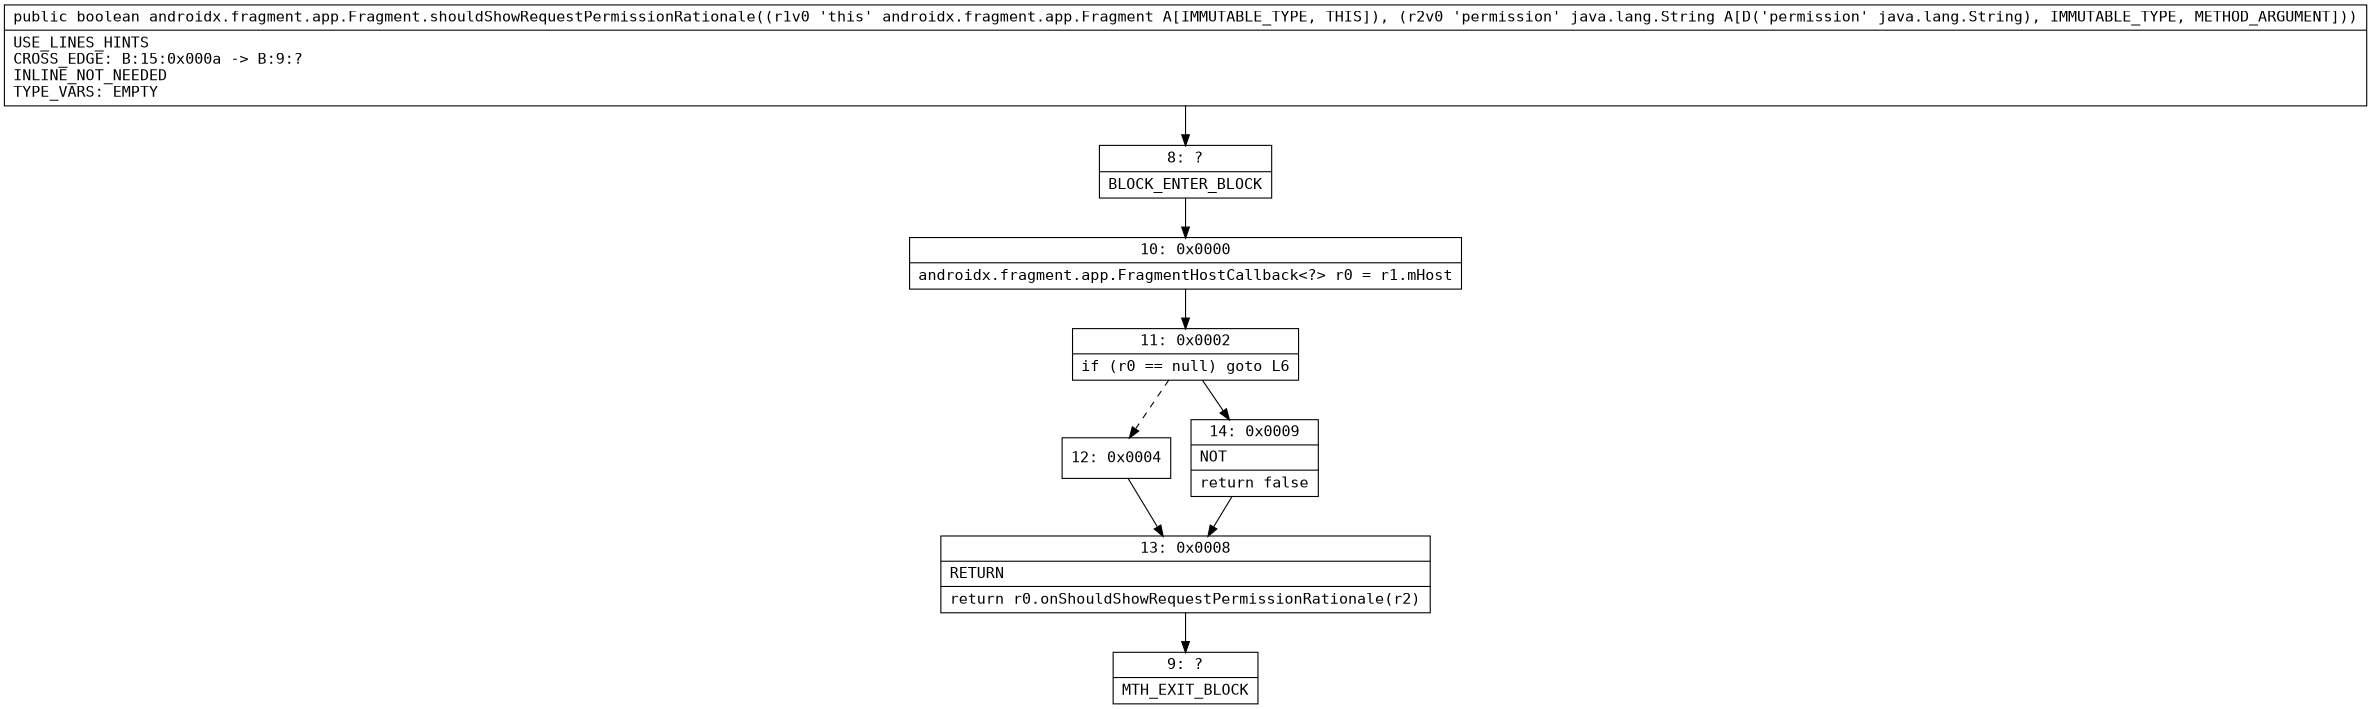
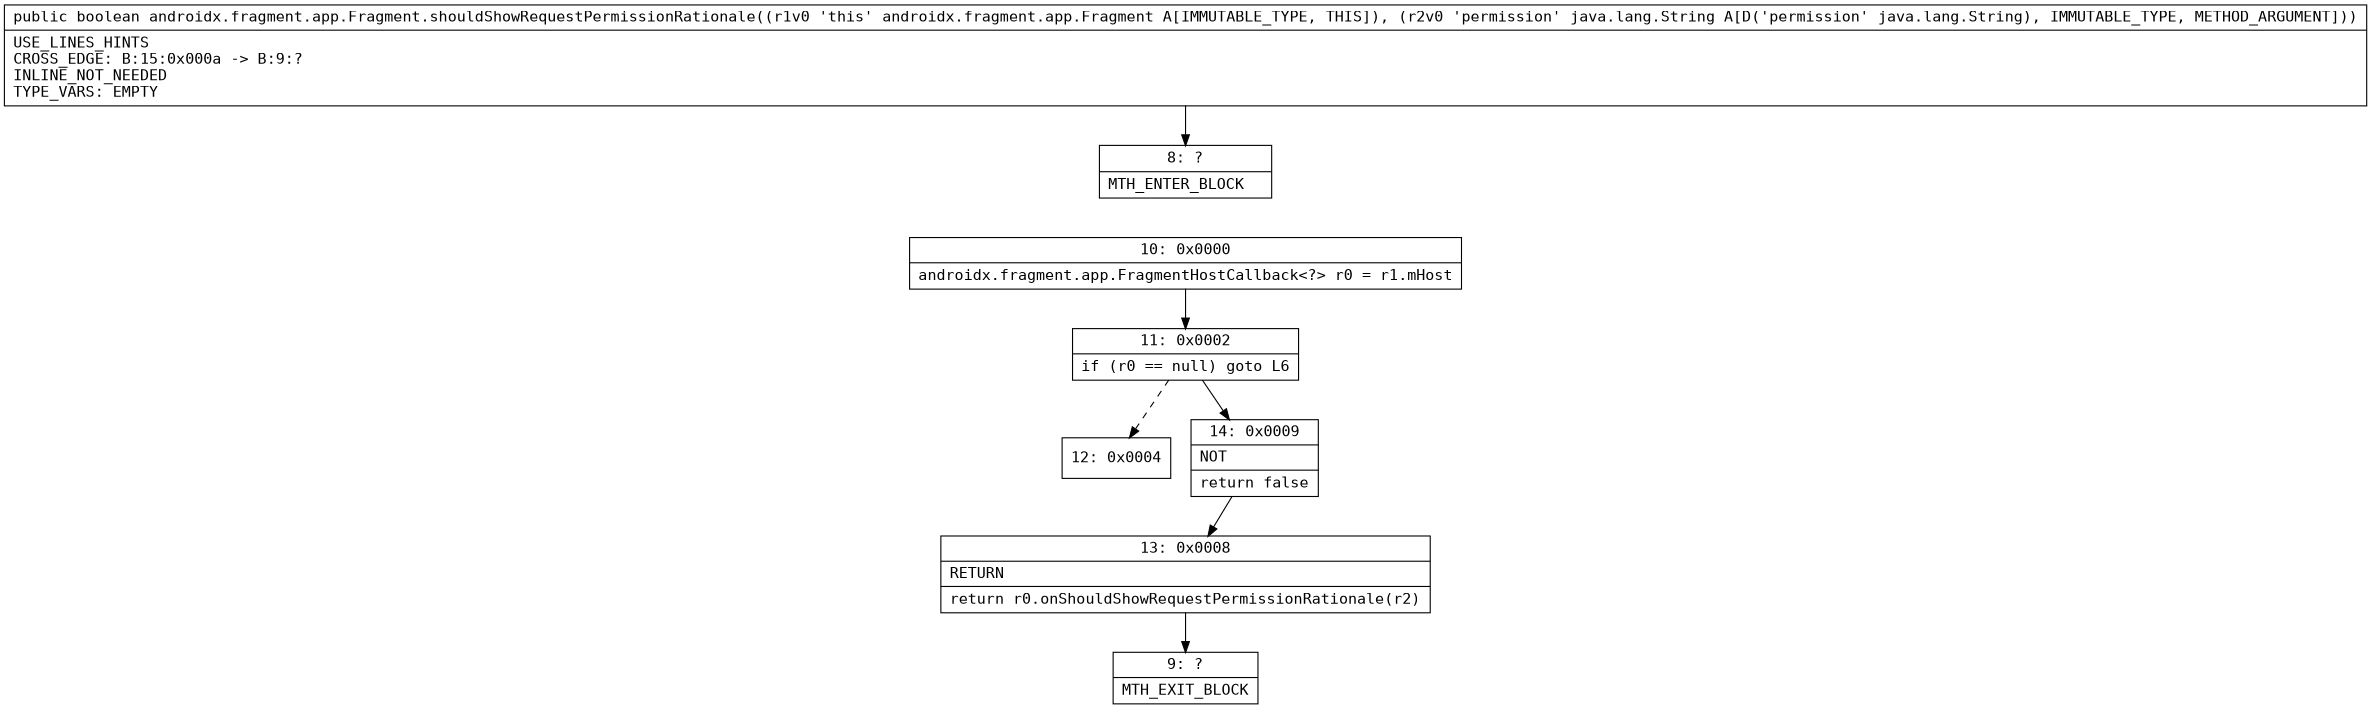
(1186, 184) -> (1176, 184)
(1186, 212) -> none
(1143, 502) -> none
